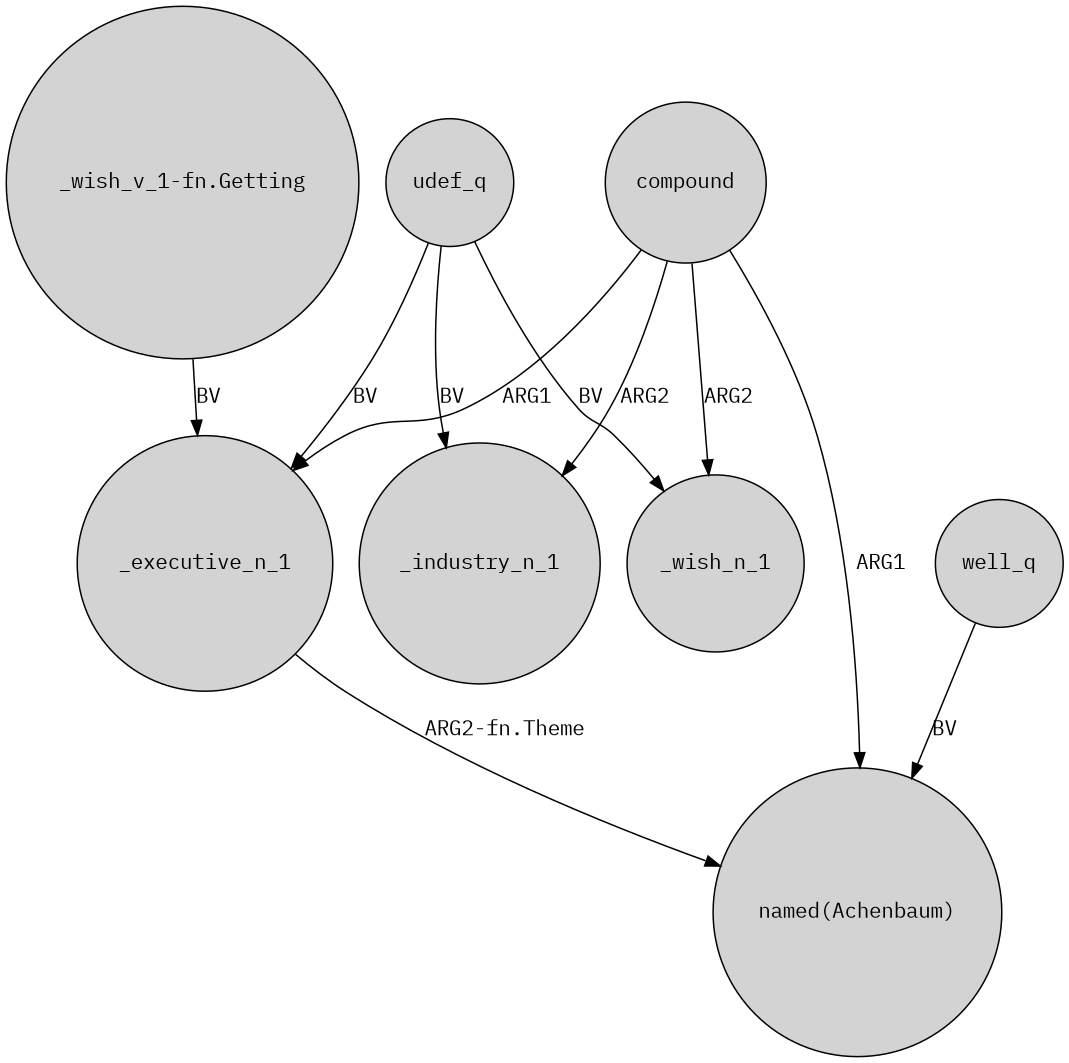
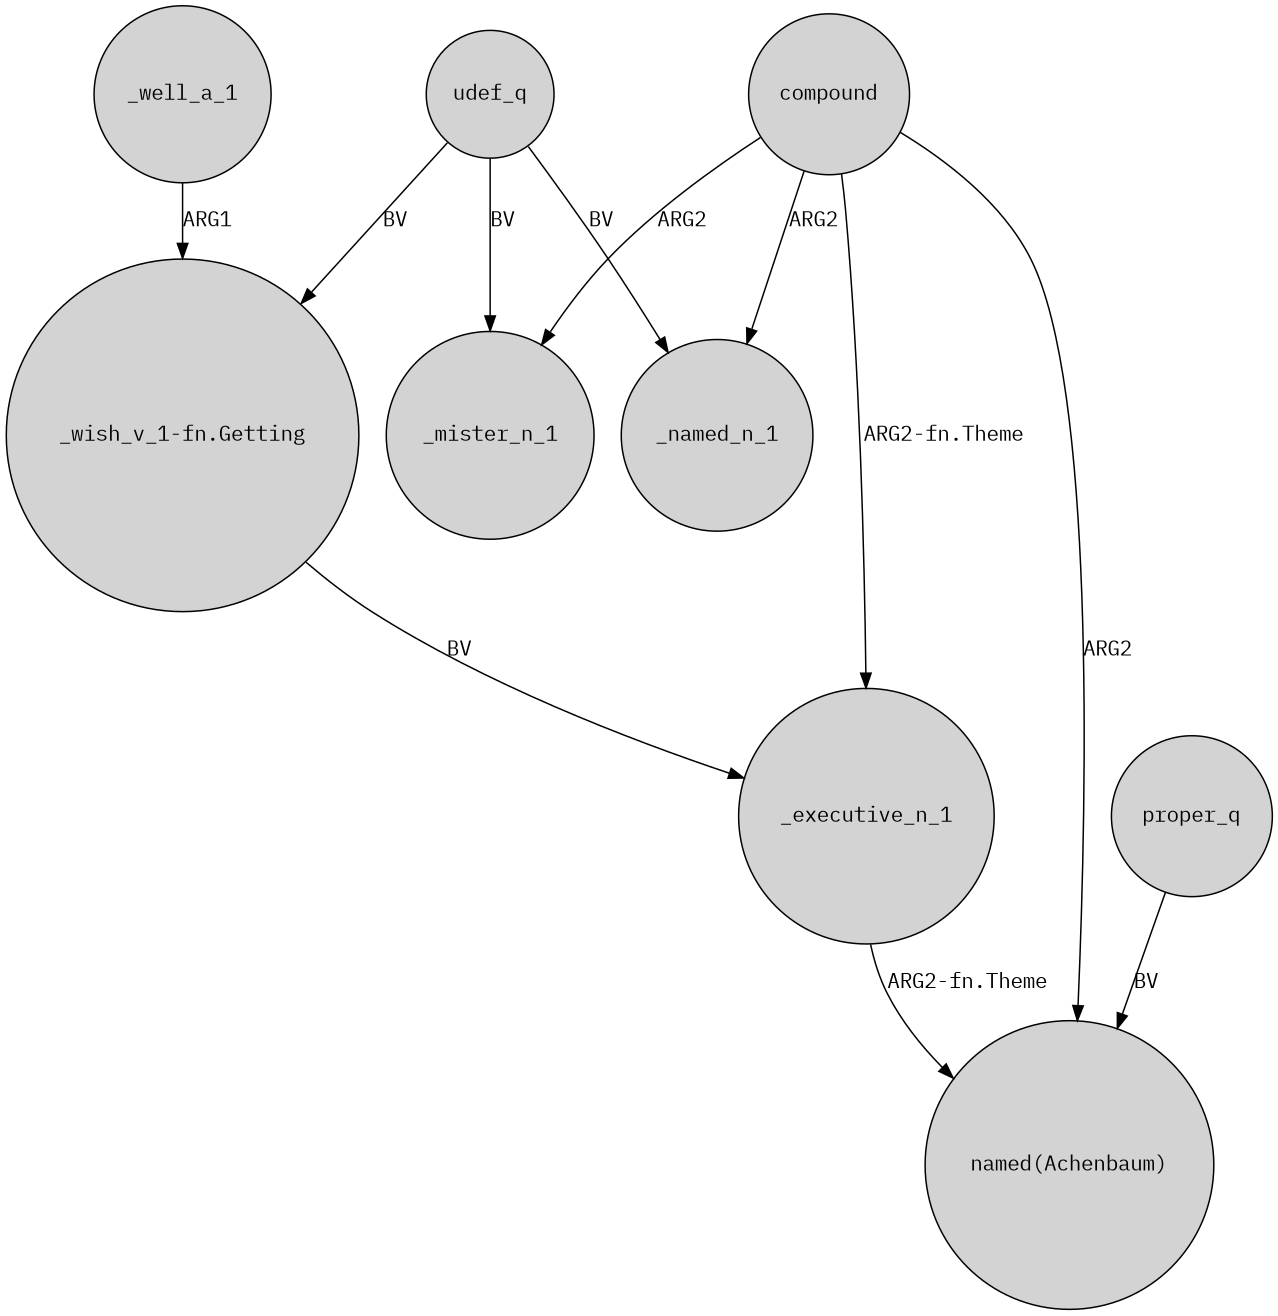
none -> (183, 94)
(374, 355) -> (379, 217)
(527, 397) -> (944, 435)
(480, 563) -> (717, 435)
(716, 563) -> (490, 435)
(881, 563) -> (1108, 650)
(999, 563) -> (1192, 816)
